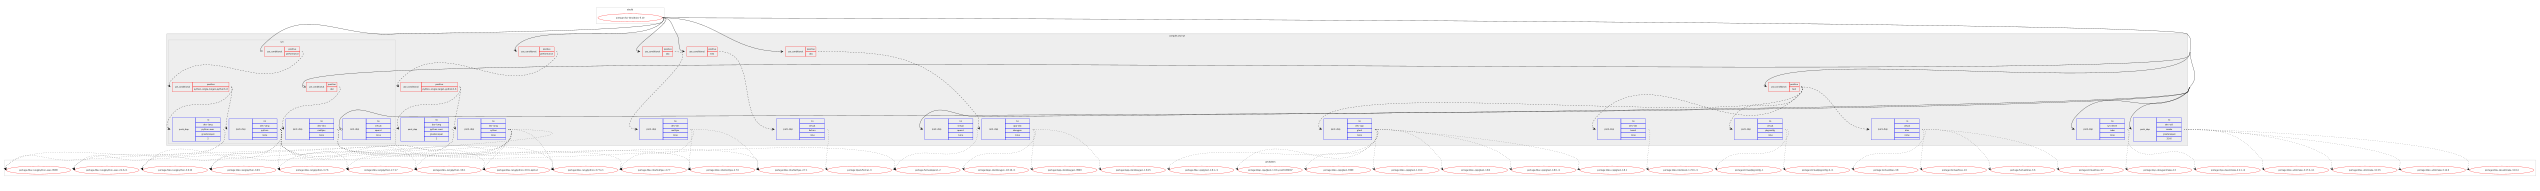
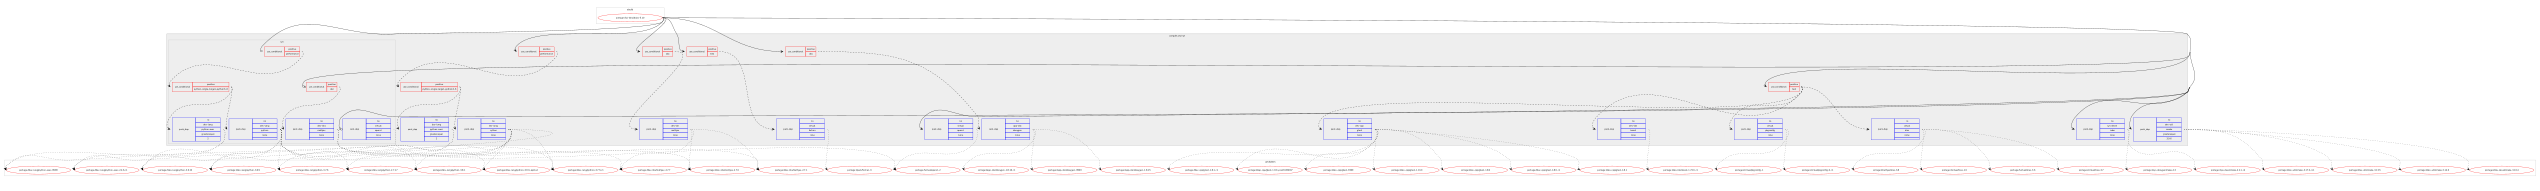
(1886, 170) -> (1886, 170)
